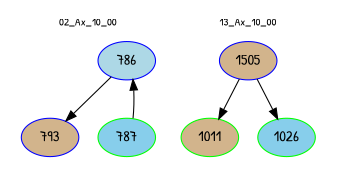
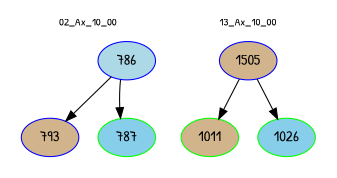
(134, 104) -> (120, 94)
